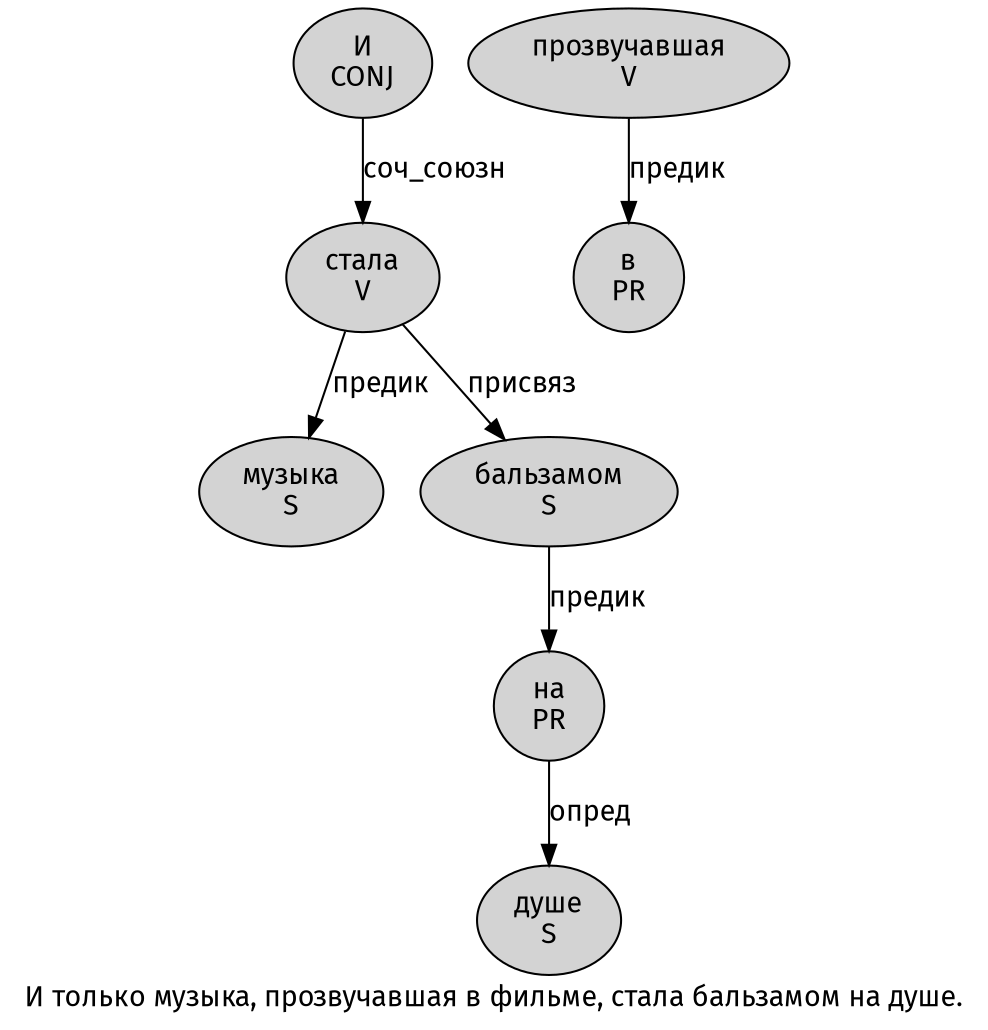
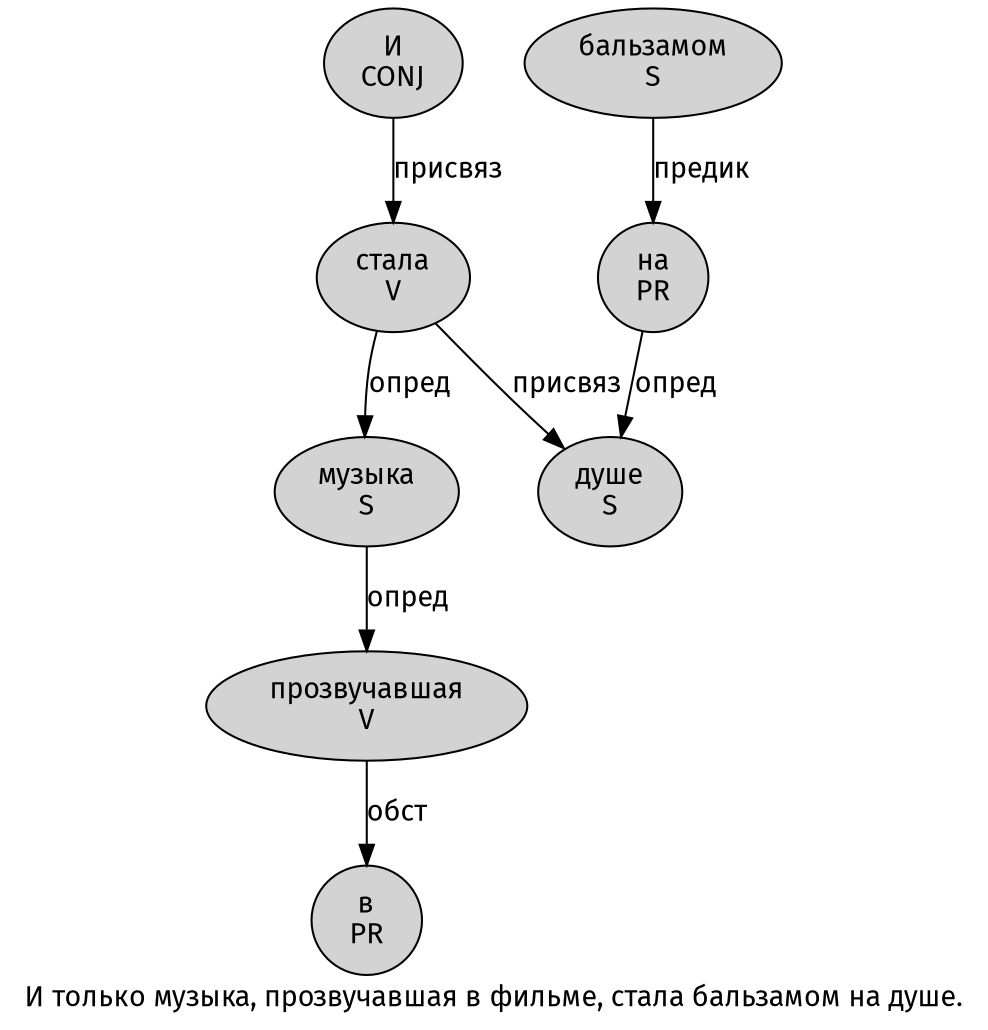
(434, 170) -> (449, 170)
(678, 170) -> (397, 813)
(447, 374) -> (491, 380)
(381, 385) -> (410, 385)
none -> (367, 588)
